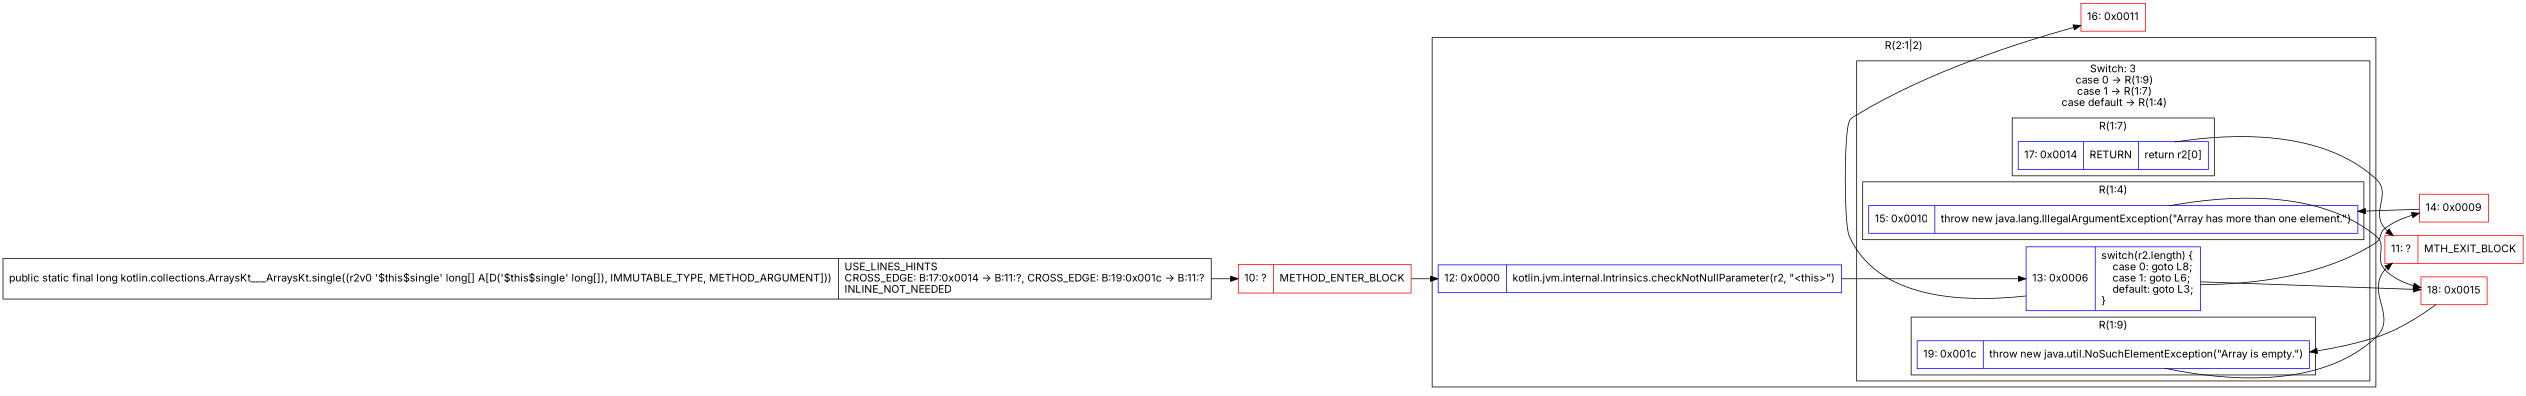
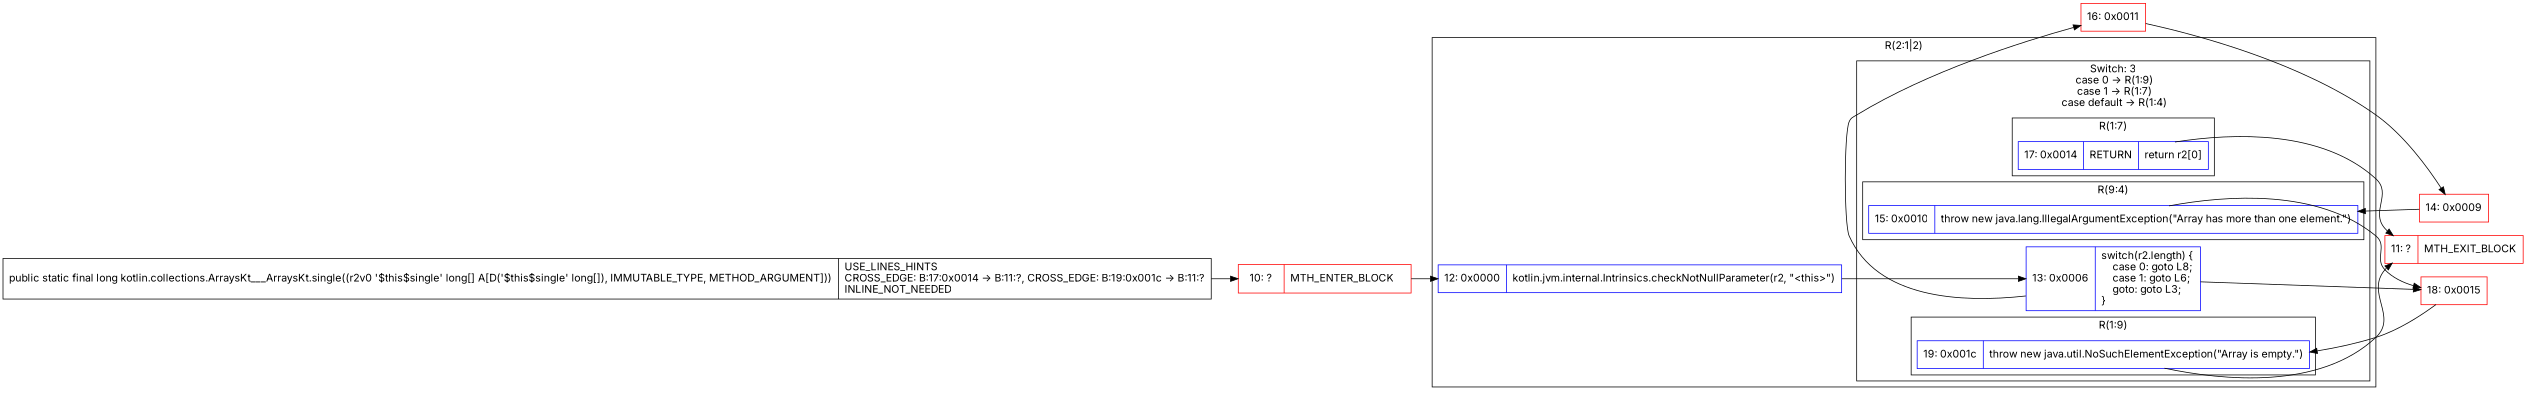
(2113, 190) -> (2113, 190)
(2314, 270) -> (2311, 78)
(1342, 278) -> (1342, 278)
(2148, 290) -> (2141, 290)
